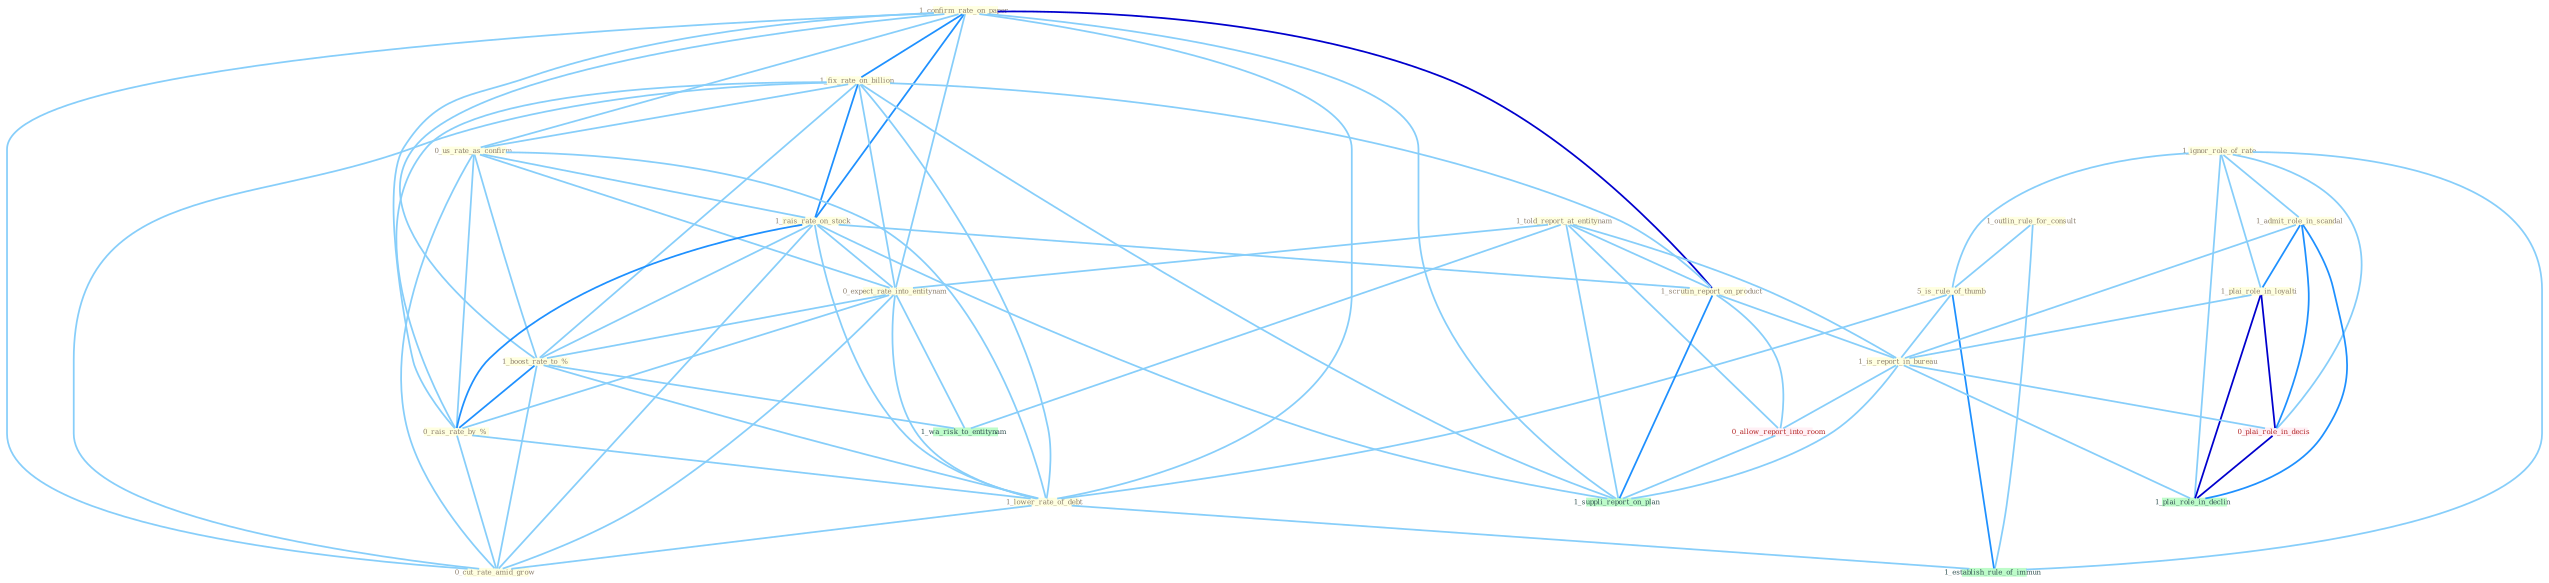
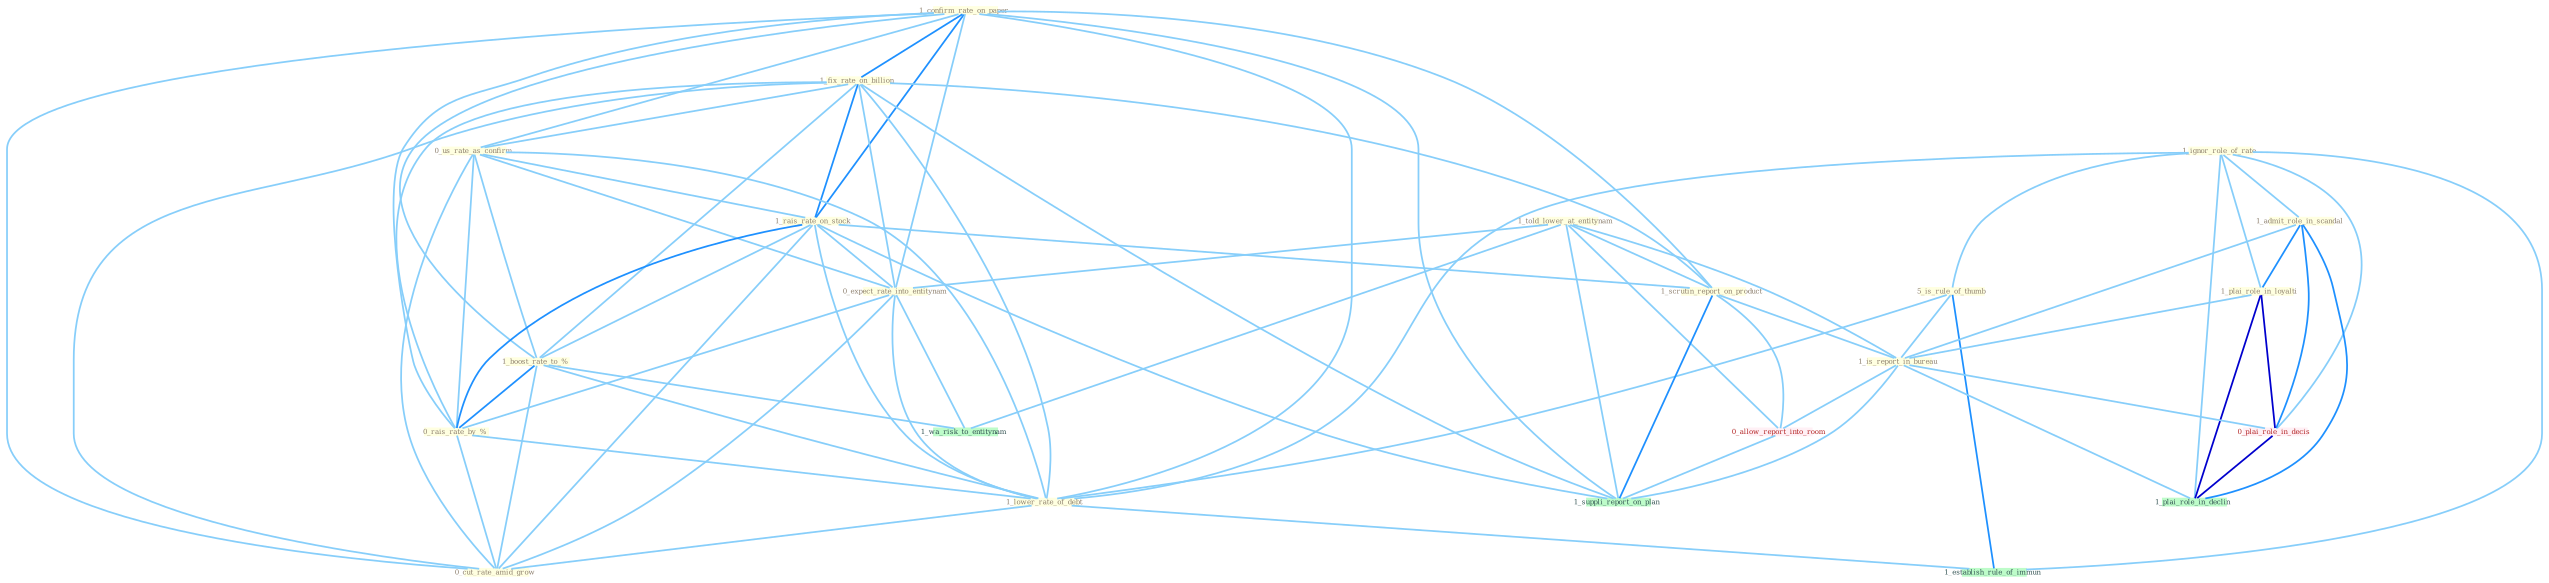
(1392, 60) -> (1392, 60)
none -> (1548, 208)
(1566, 221) -> (1566, 221)
(2033, 221) -> none
(699, 330) -> none
